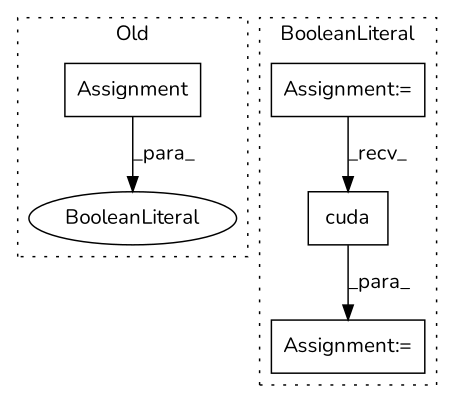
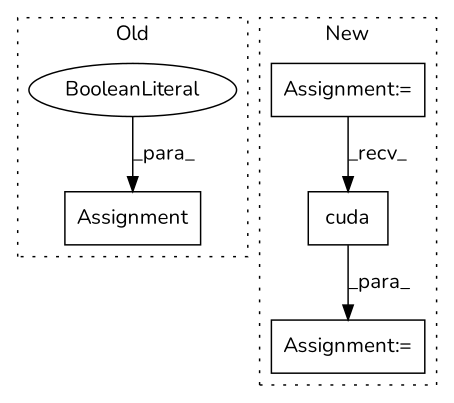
(348, 35) -> (348, 35)
(133, 147) -> (133, 147)
